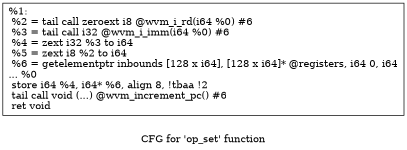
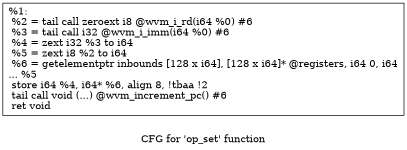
(23, 75) -> (23, 75)
